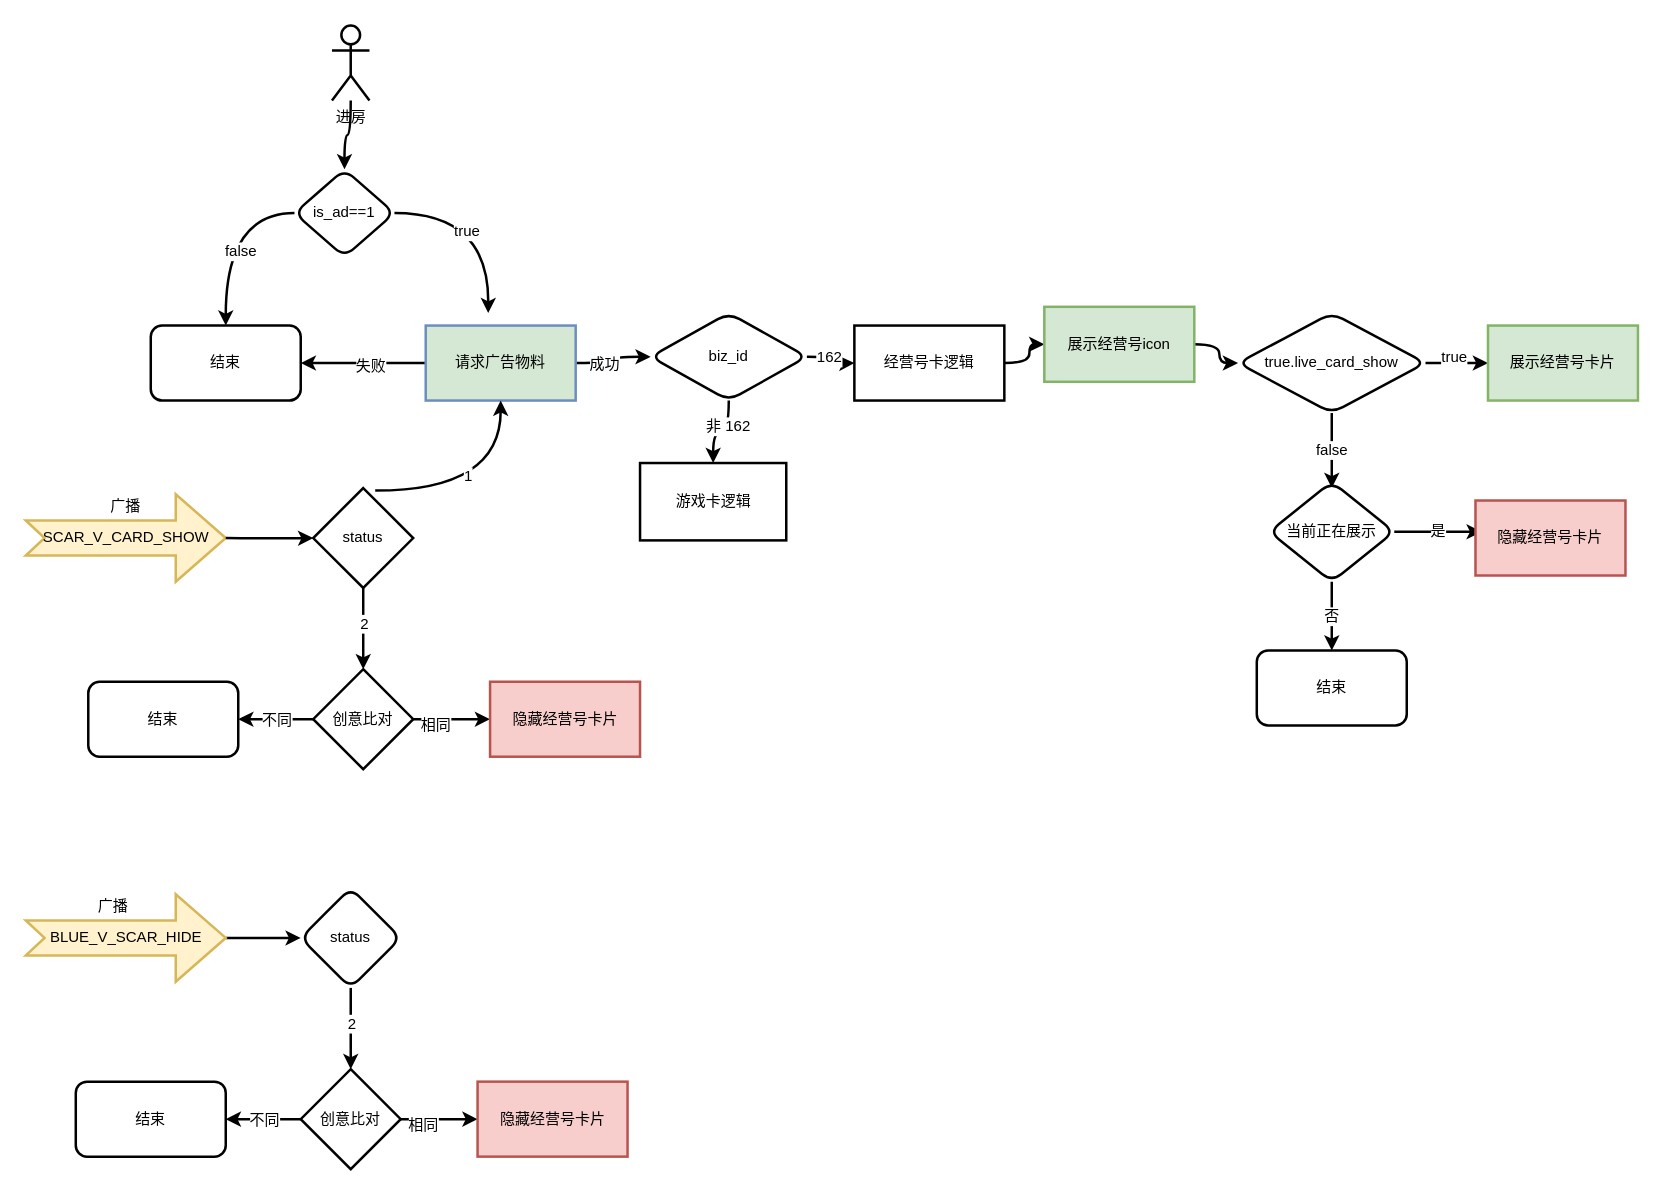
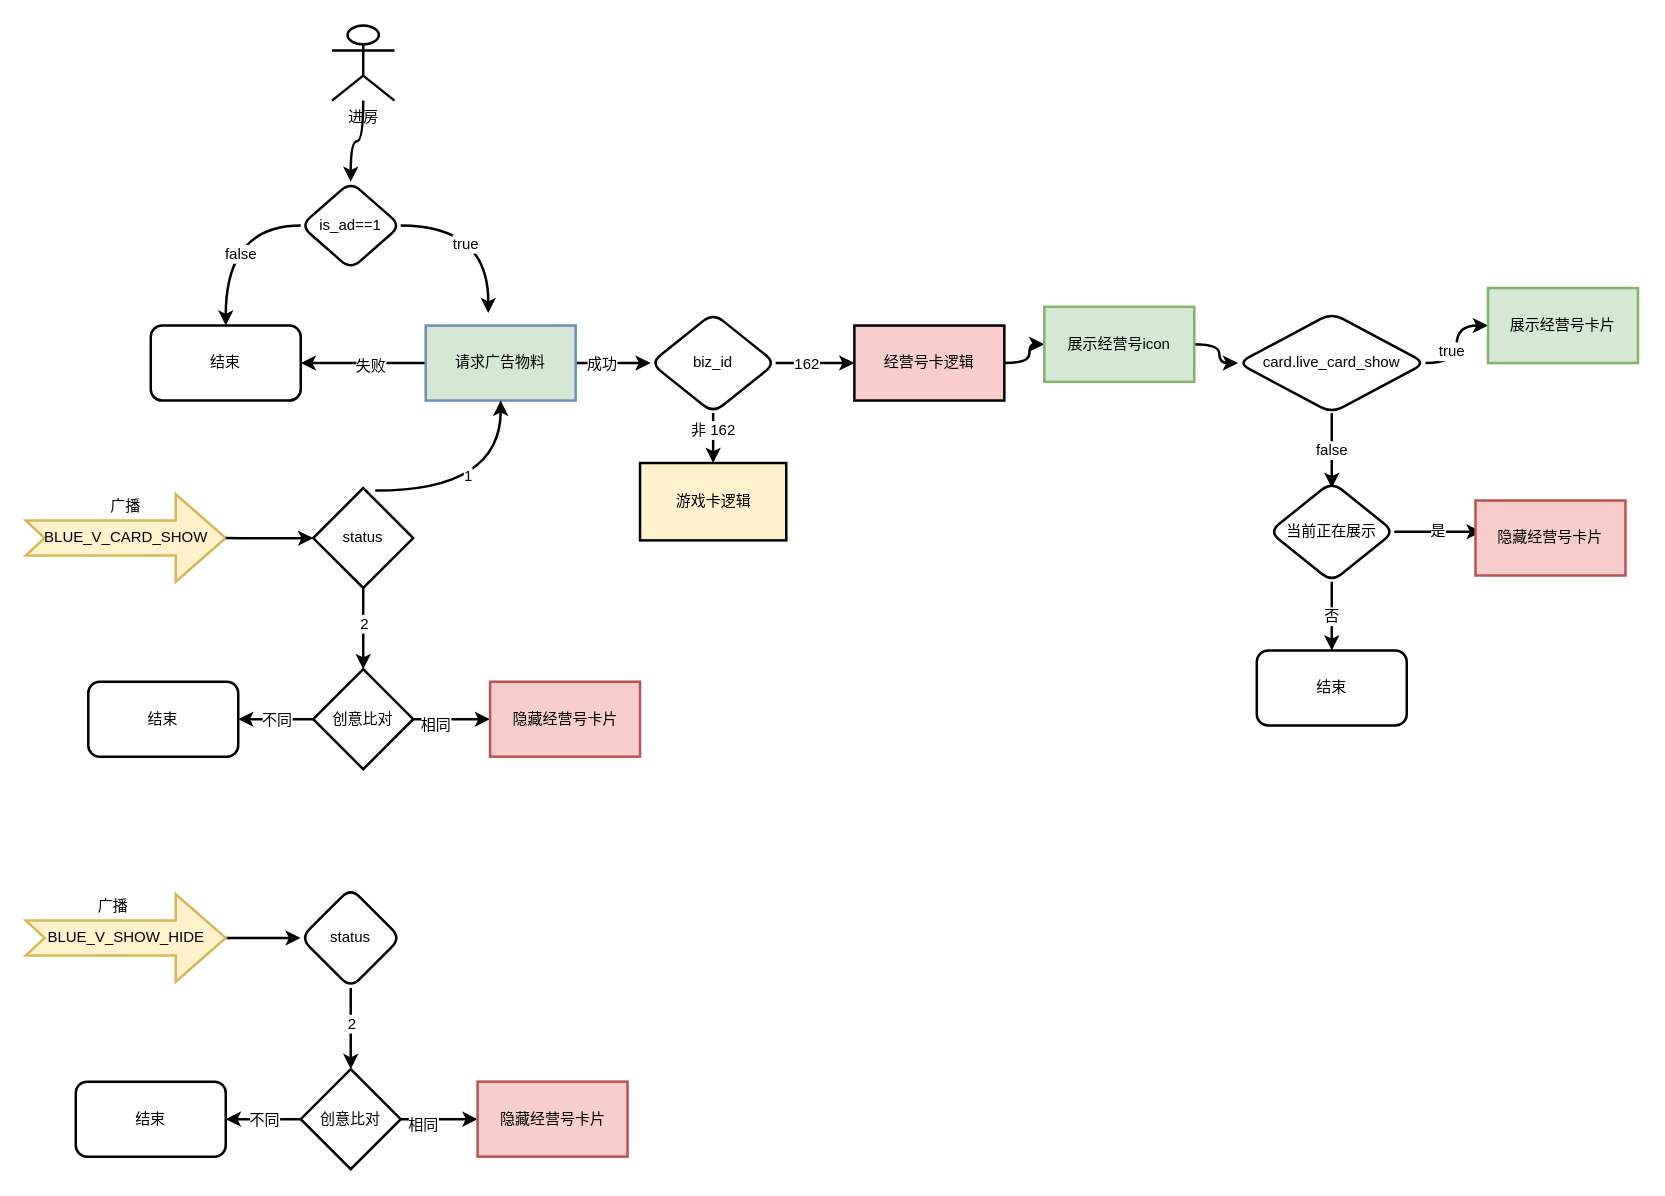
(351, 63) -> (363, 63)
(344, 213) -> (351, 226)
(729, 357) -> (713, 363)
(929, 363) -> (929, 363)
(1332, 363) -> (1332, 363)
(1563, 363) -> (1563, 326)
(713, 502) -> (713, 502)
(126, 538) -> (126, 538)
(126, 938) -> (126, 938)
